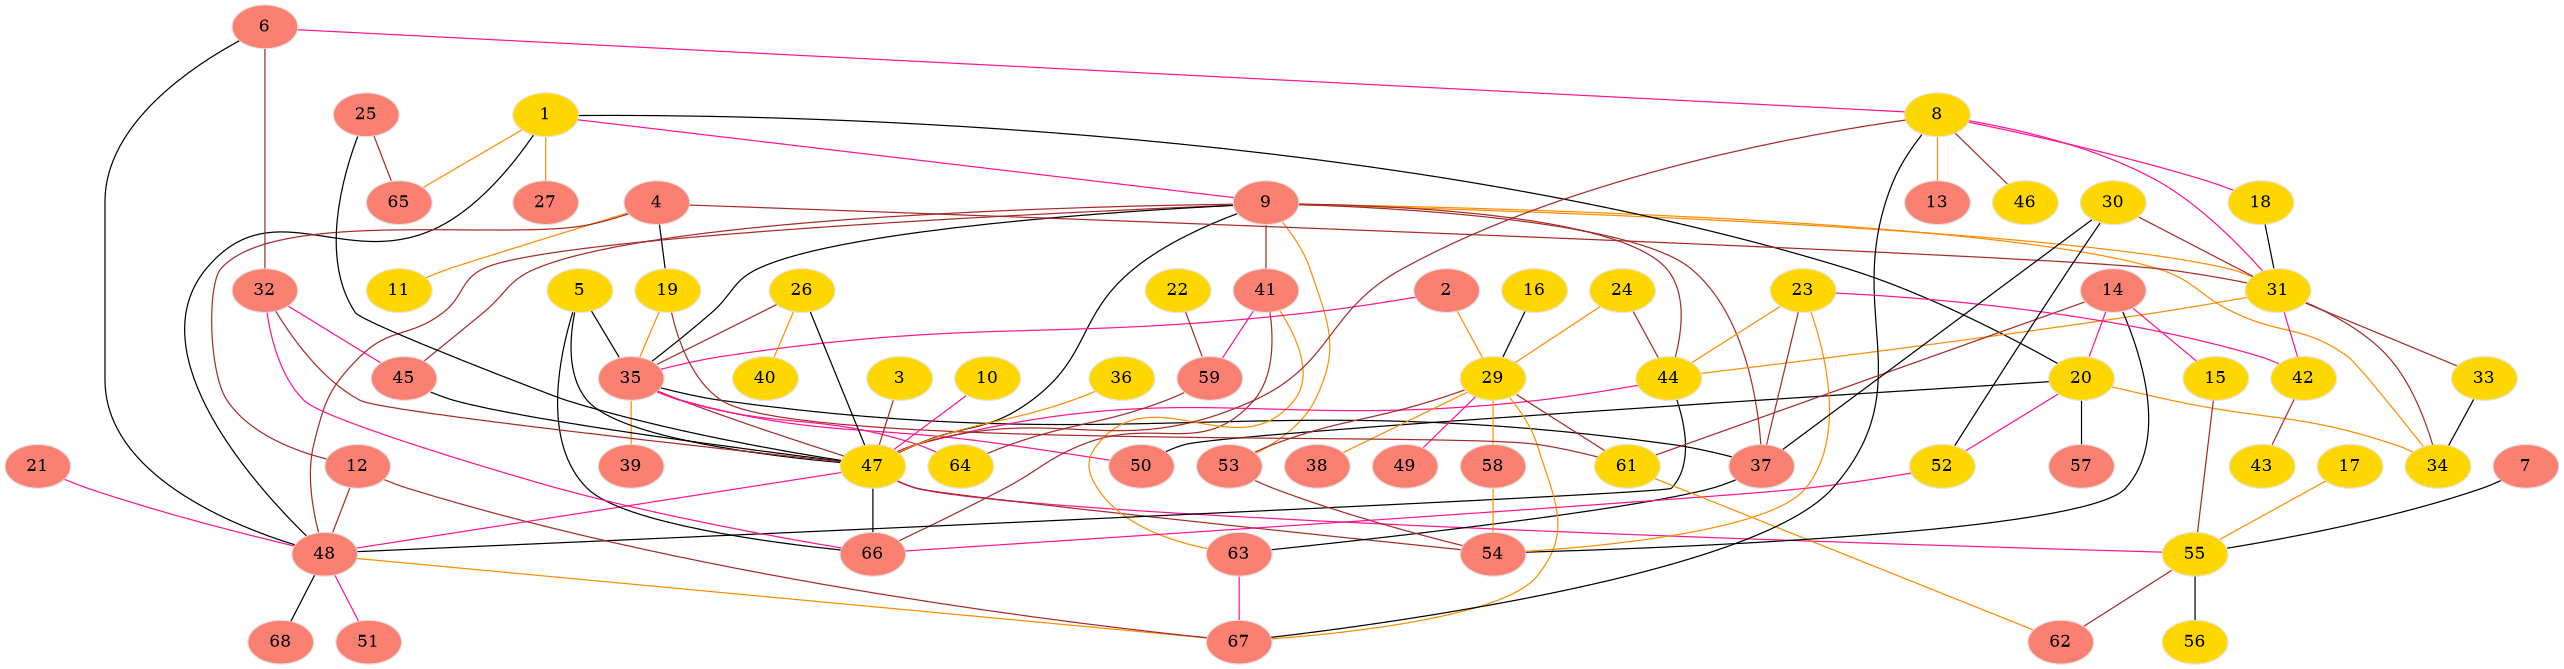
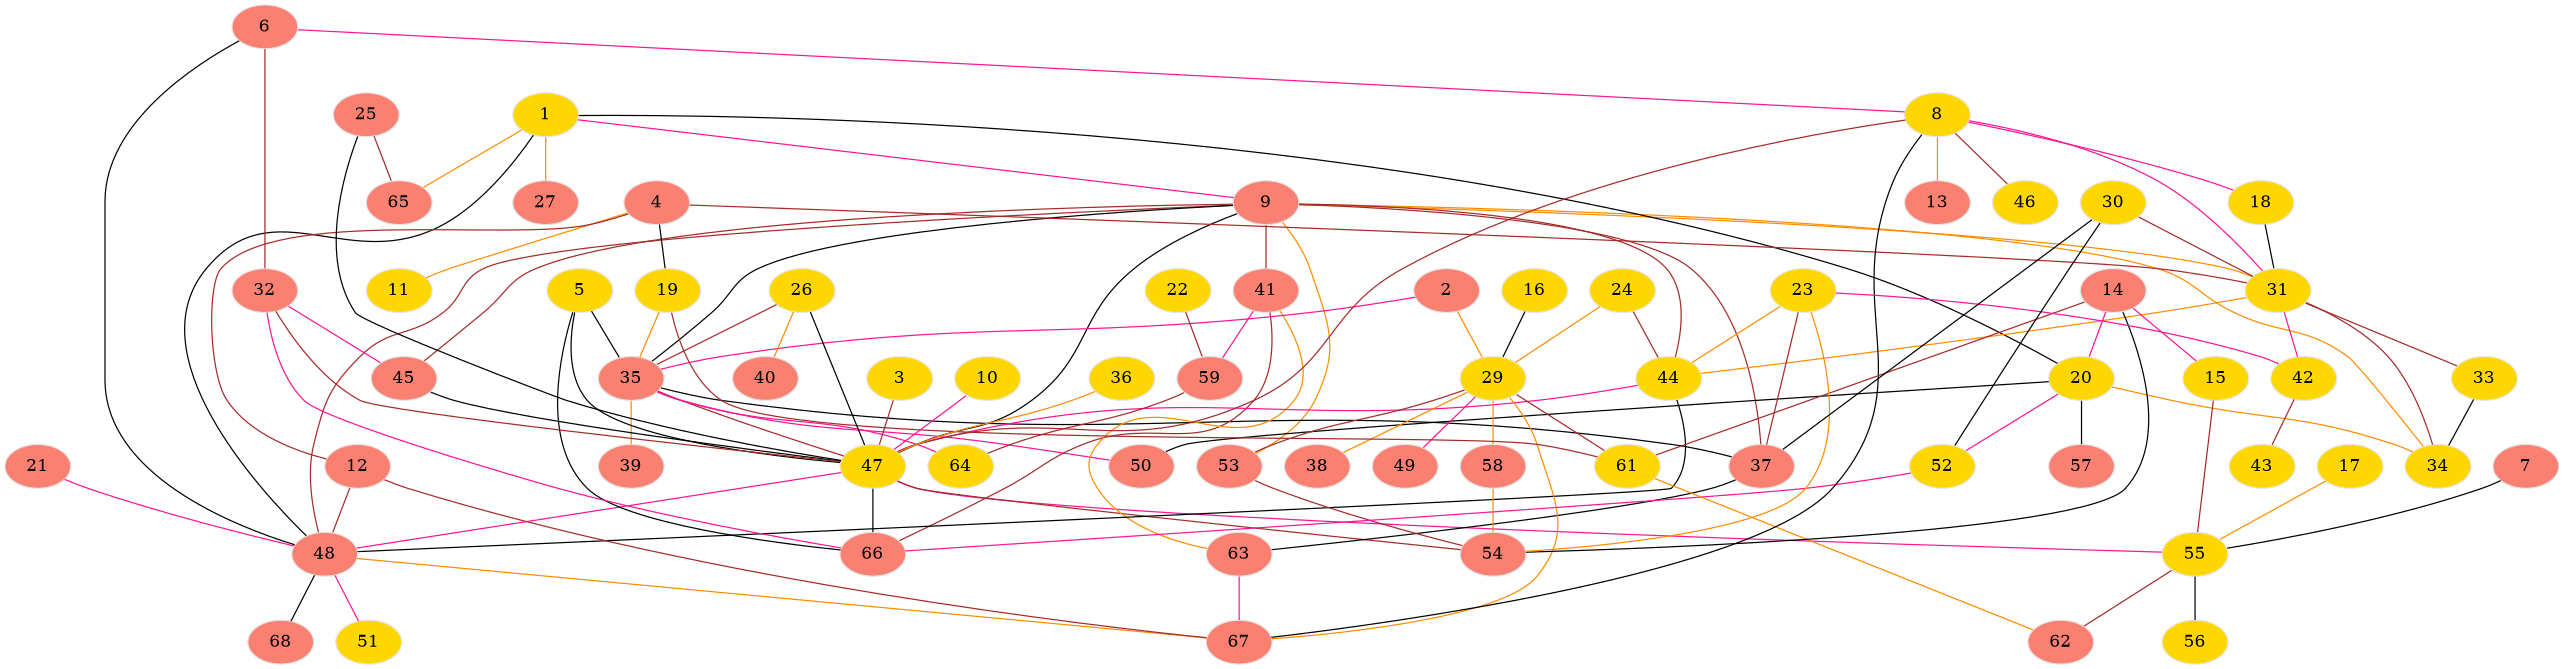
(765, 378) -> (765, 378)
(369, 642) -> (369, 642)
